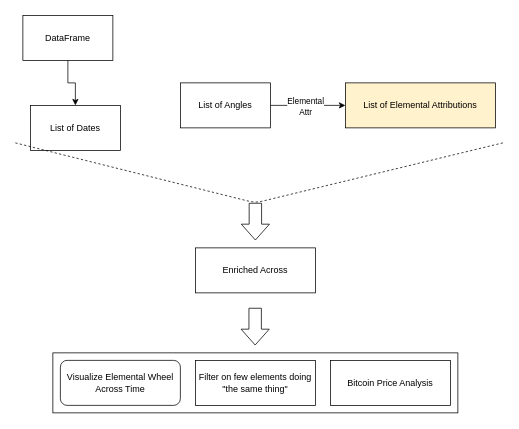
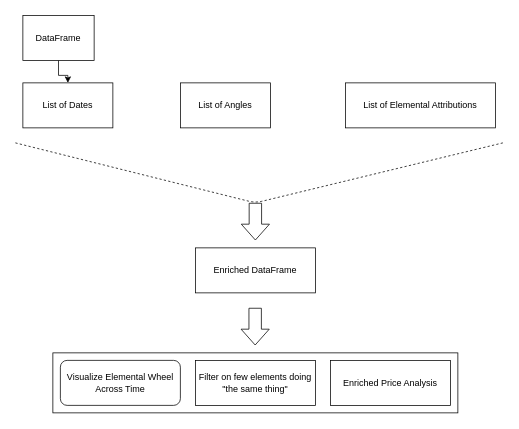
(68, 38) -> (59, 38)
(305, 105) -> none
(420, 105) -> (420, 105)
(75, 128) -> (68, 105)
(255, 270) -> (255, 270)
(390, 383) -> (390, 383)
